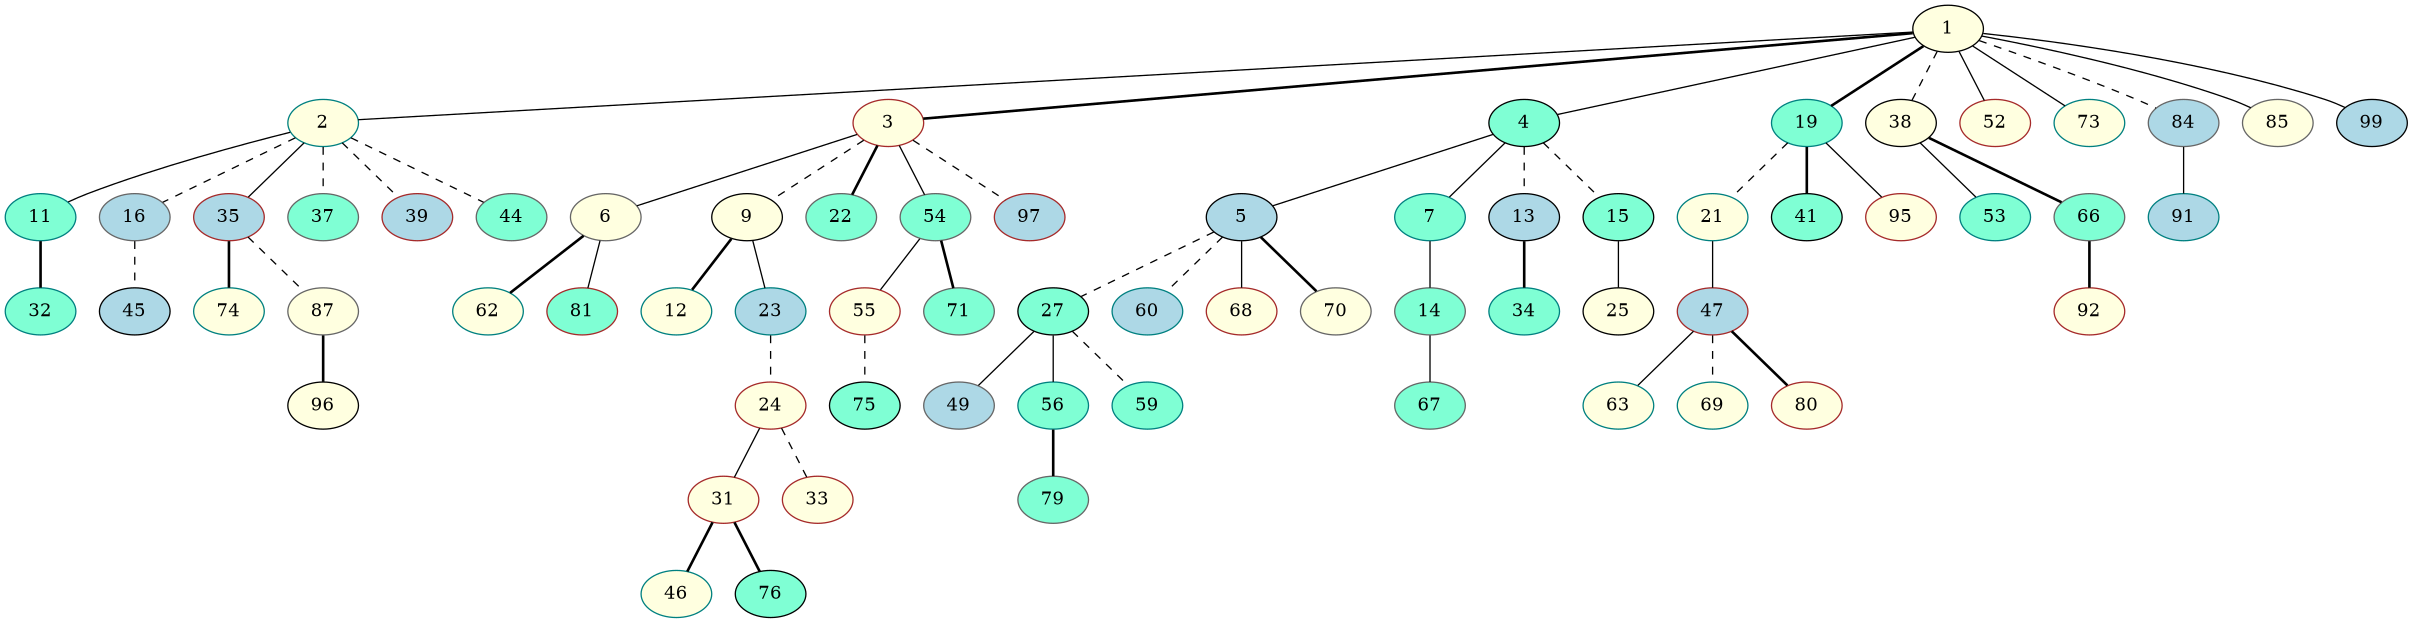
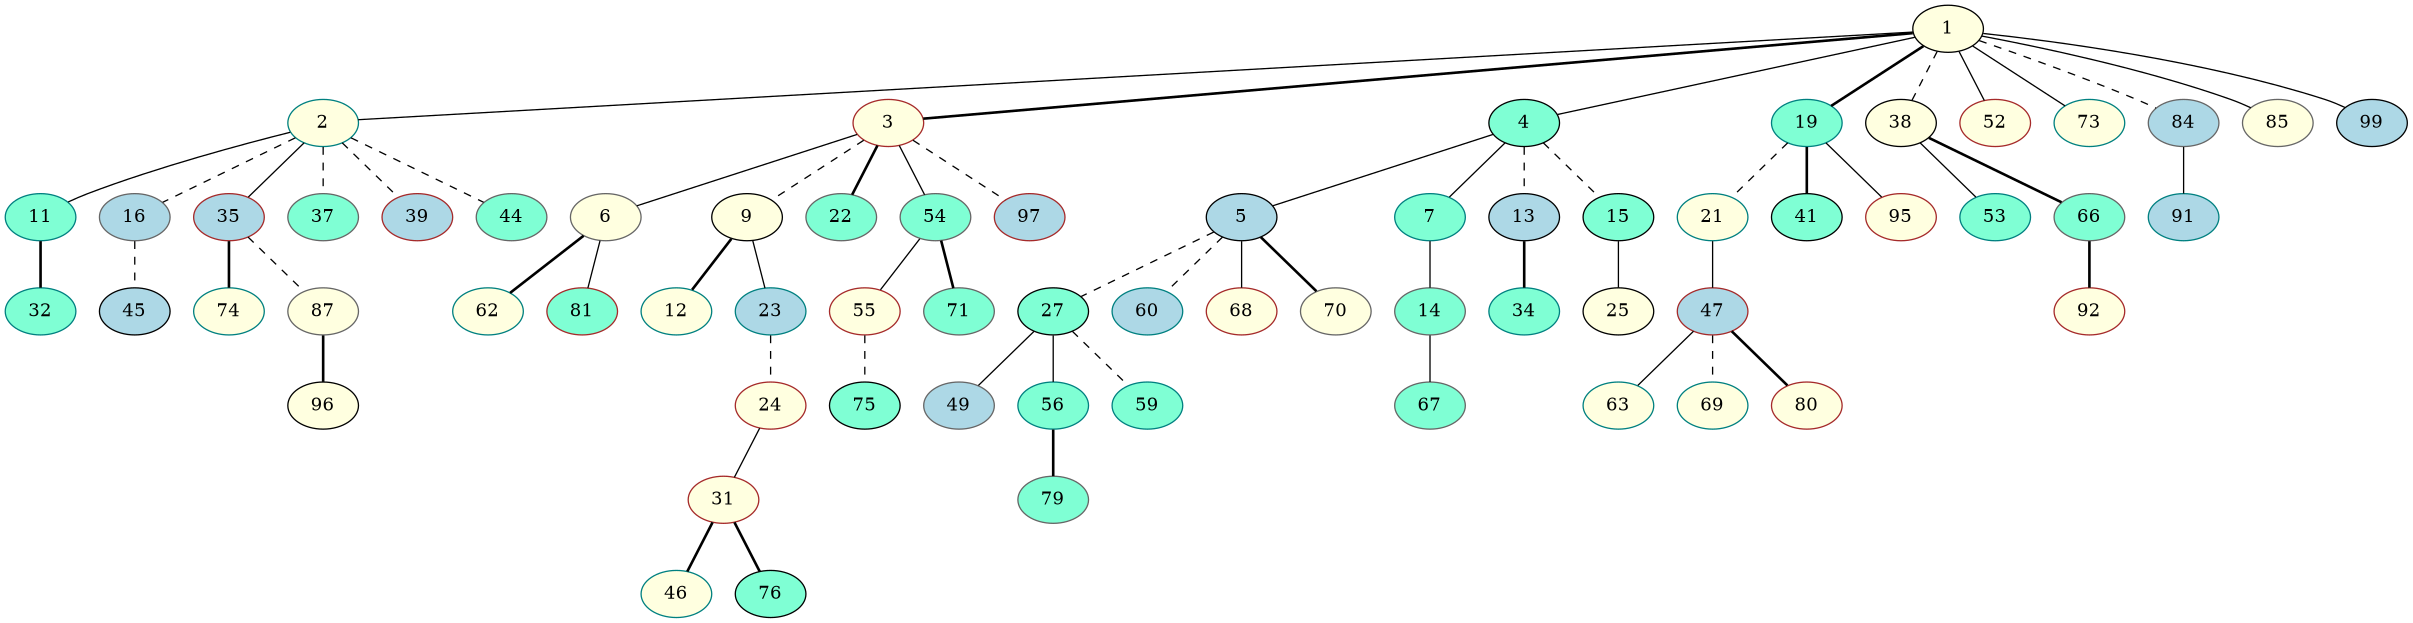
(818, 500) -> none
